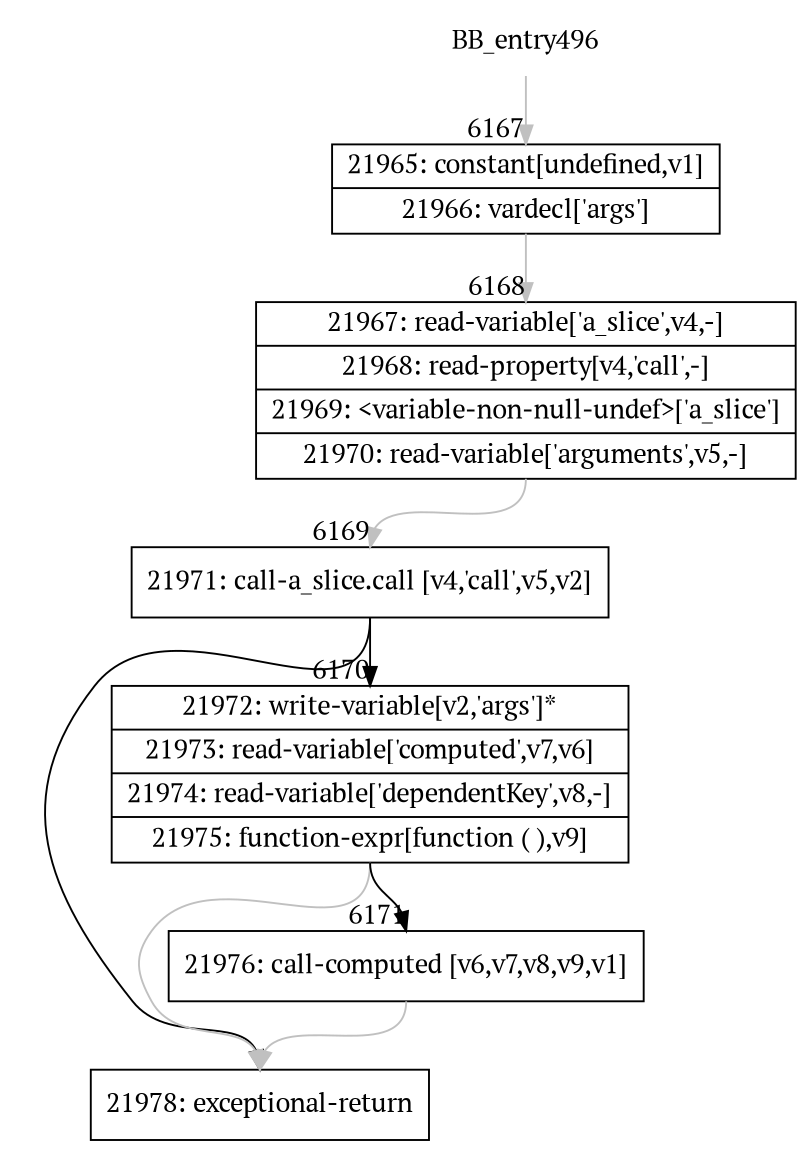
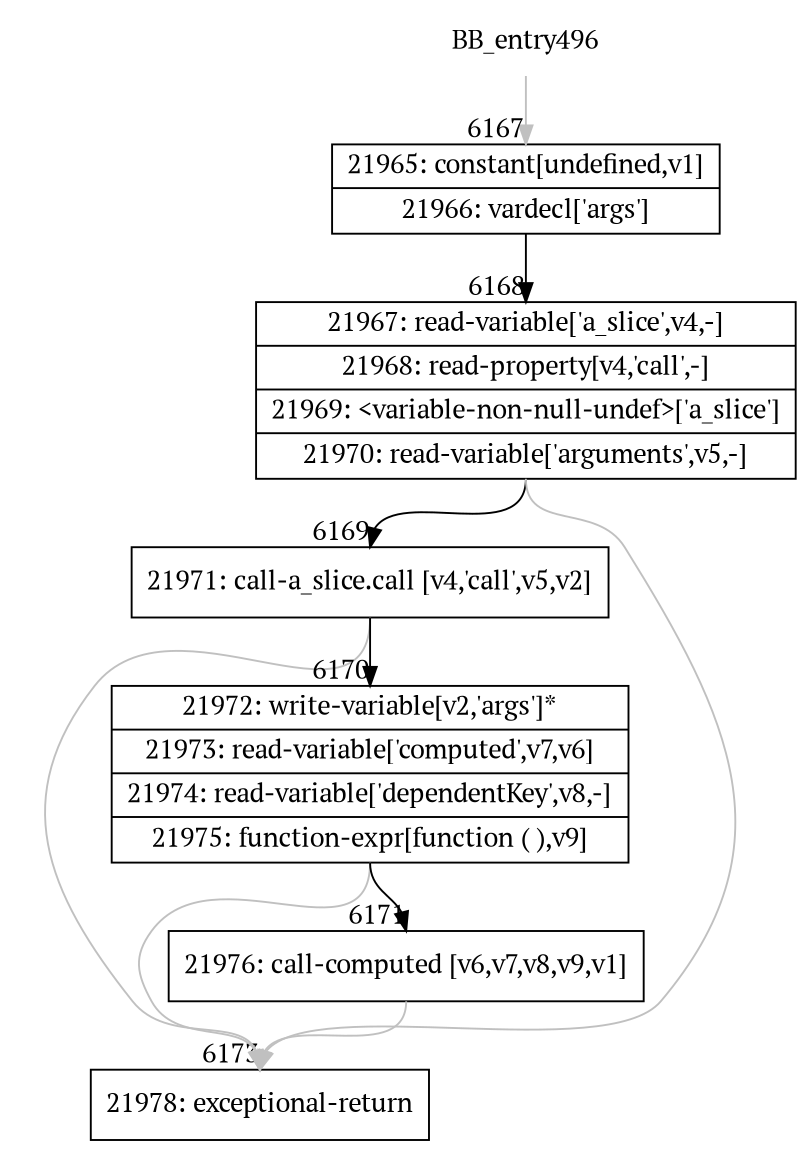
(526, 258) -> (526, 258)
(457, 513) -> (457, 513)
(54, 760) -> (54, 760)
none -> (718, 907)
